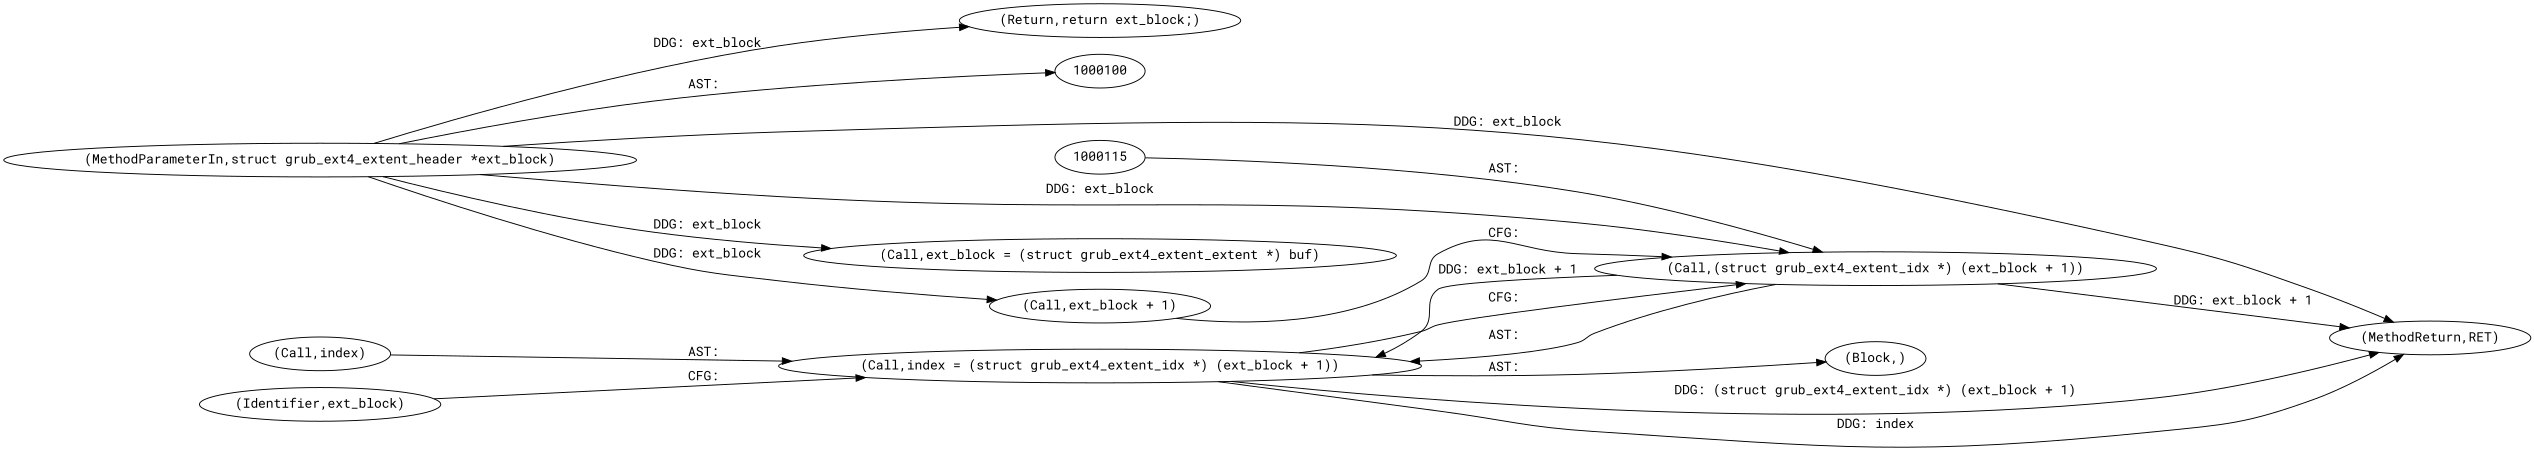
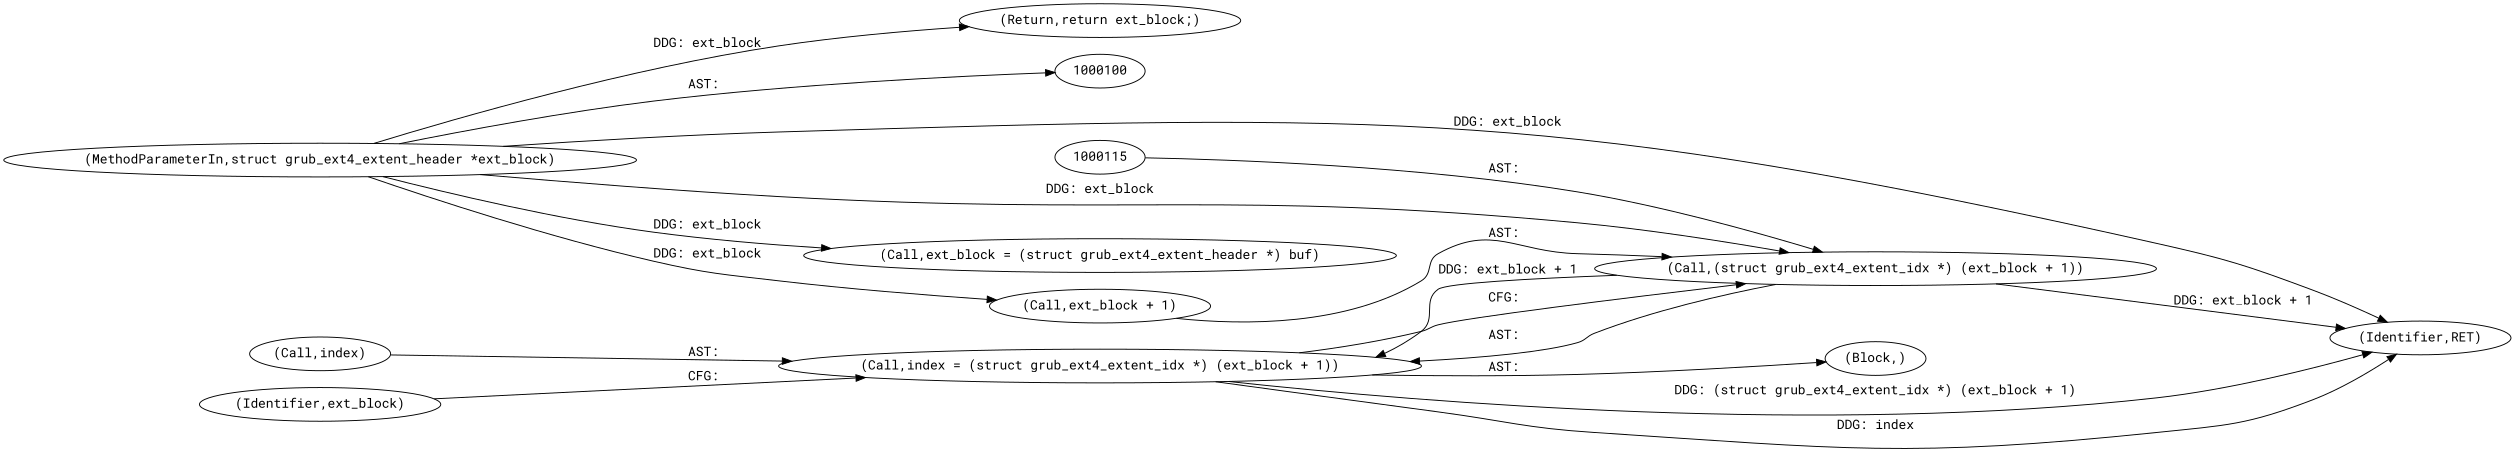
(1508, 234) -> (1508, 234)
(1100, 256) -> (1100, 256)
(2430, 338) -> (2421, 338)
